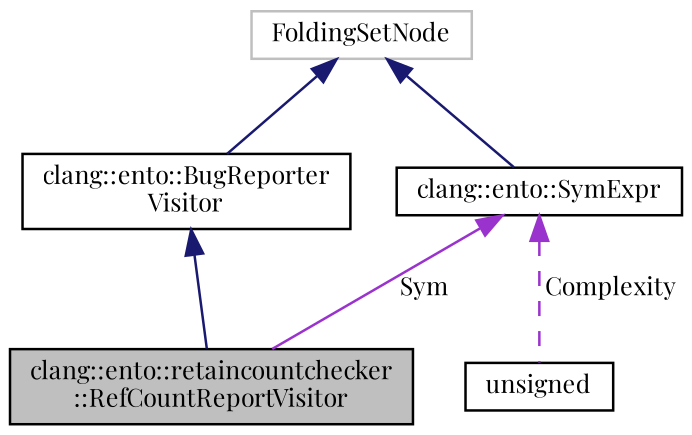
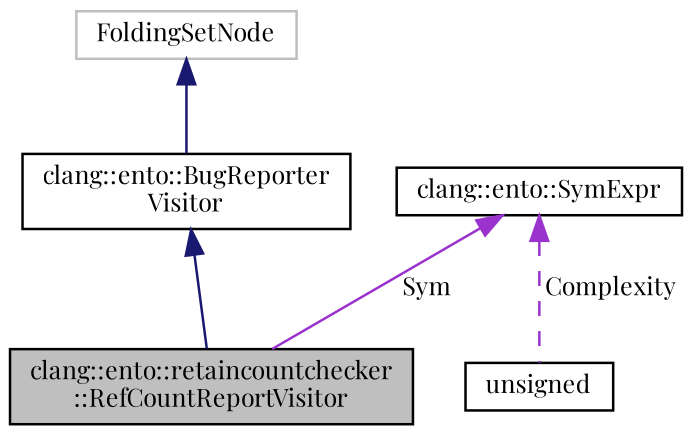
(460, 122) -> none
